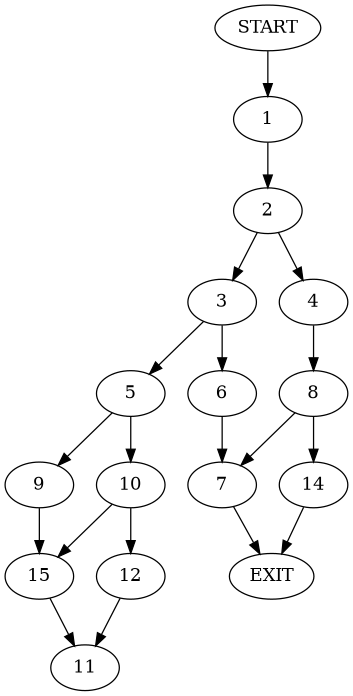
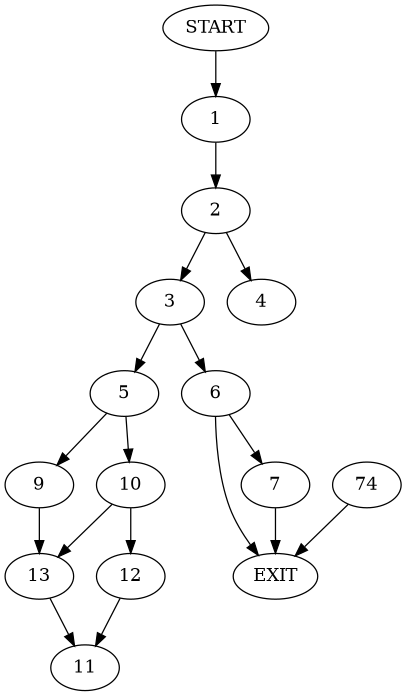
(314, 394) -> none
none -> (223, 484)
(314, 485) -> (367, 485)
(39, 576) -> (39, 576)
